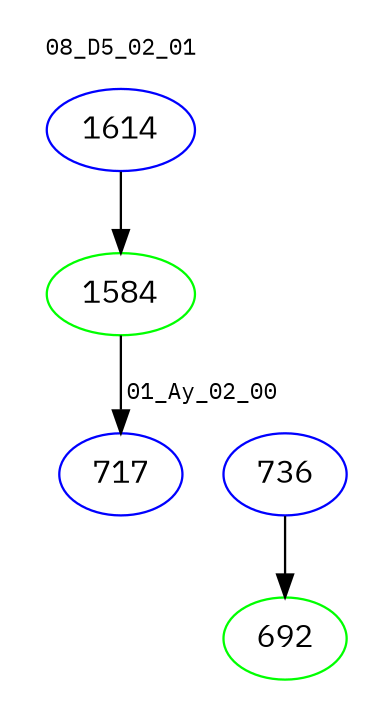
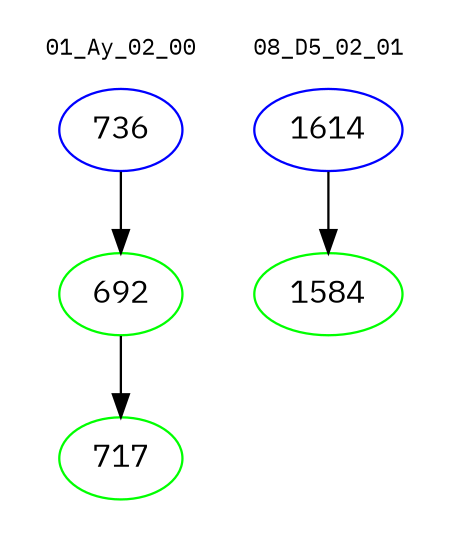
(121, 386) -> (121, 365)
(121, 474) -> (121, 458)
